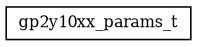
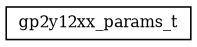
(99, 23) -> (99, 23)
